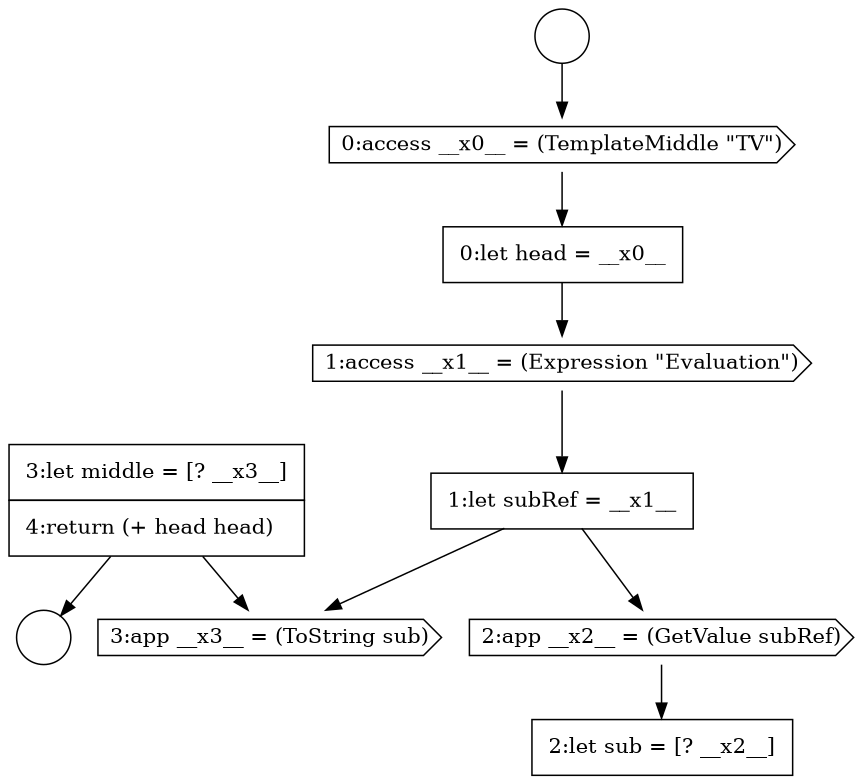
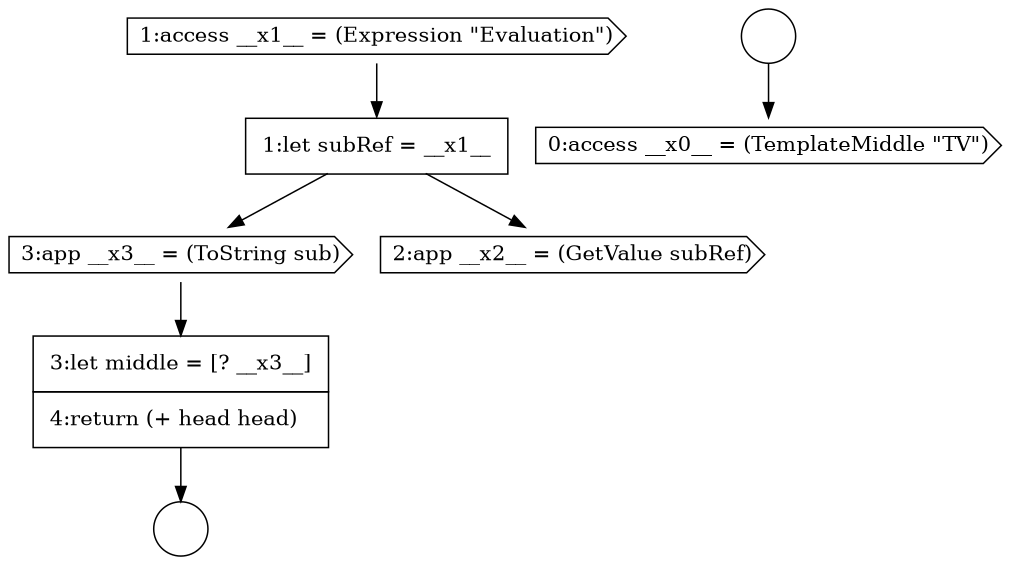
(562, 254) -> none
(220, 577) -> (181, 301)
(662, 747) -> none
